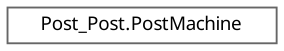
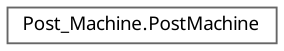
(142, 25) -> (142, 25)
